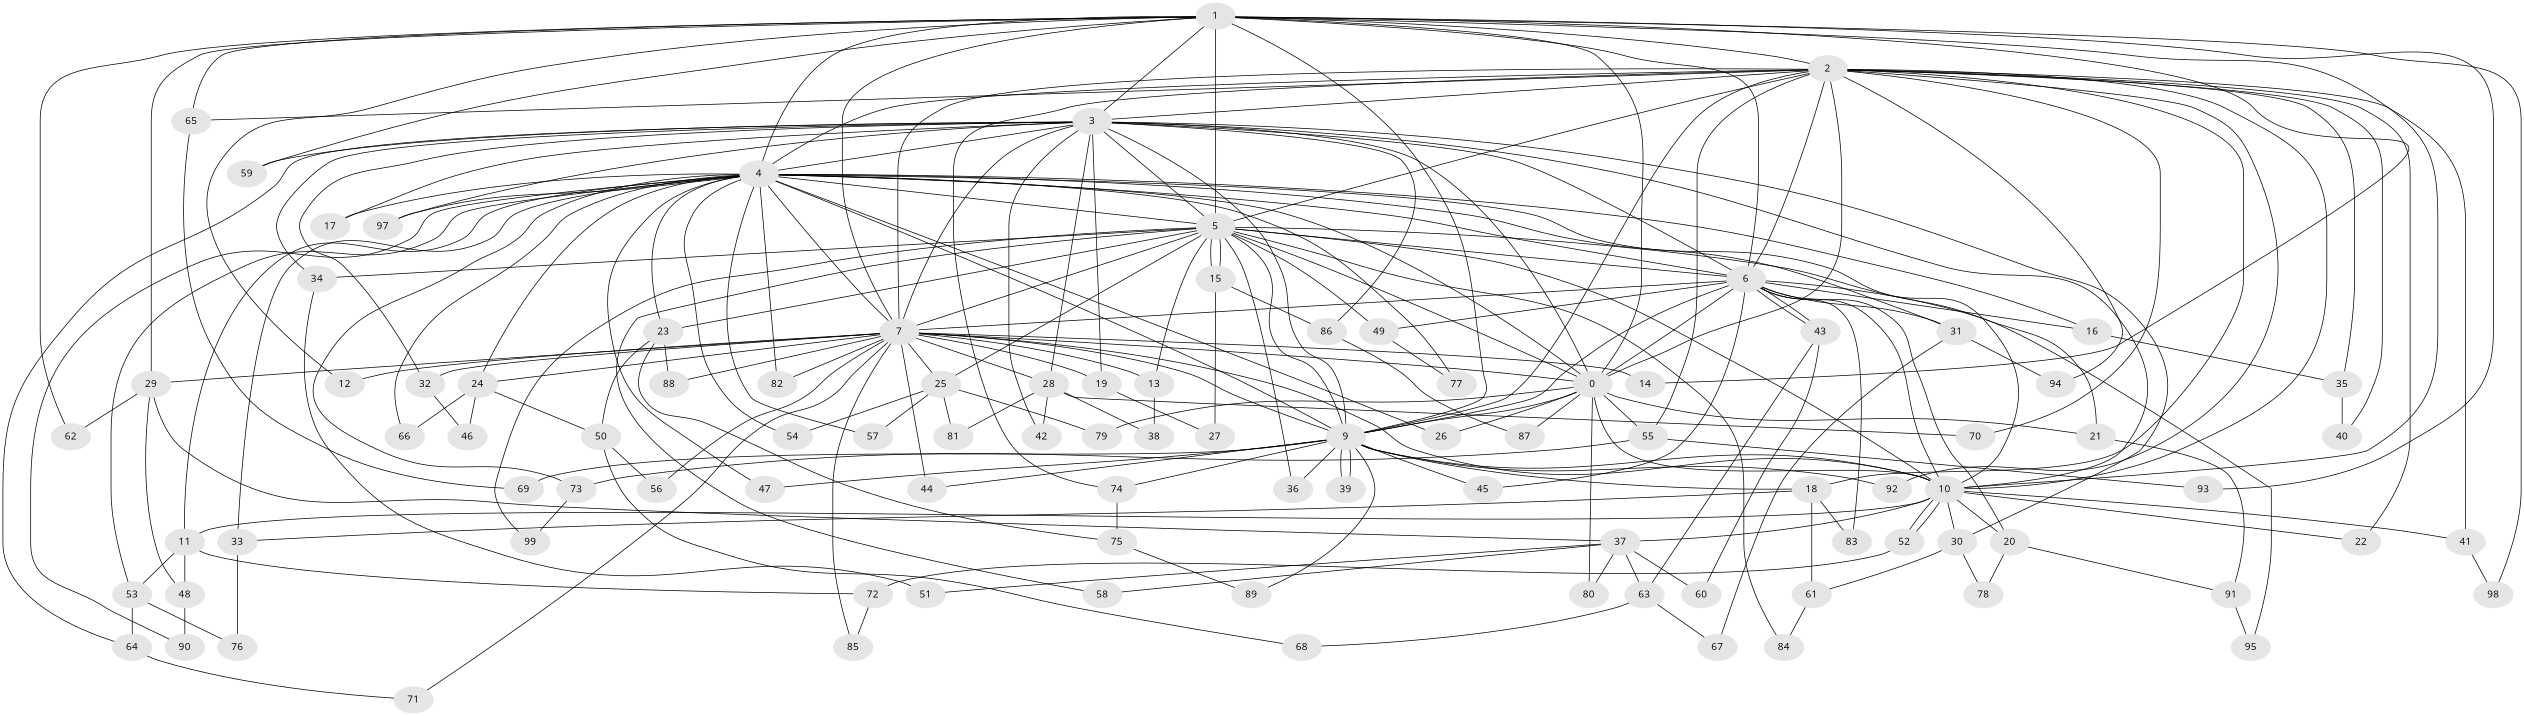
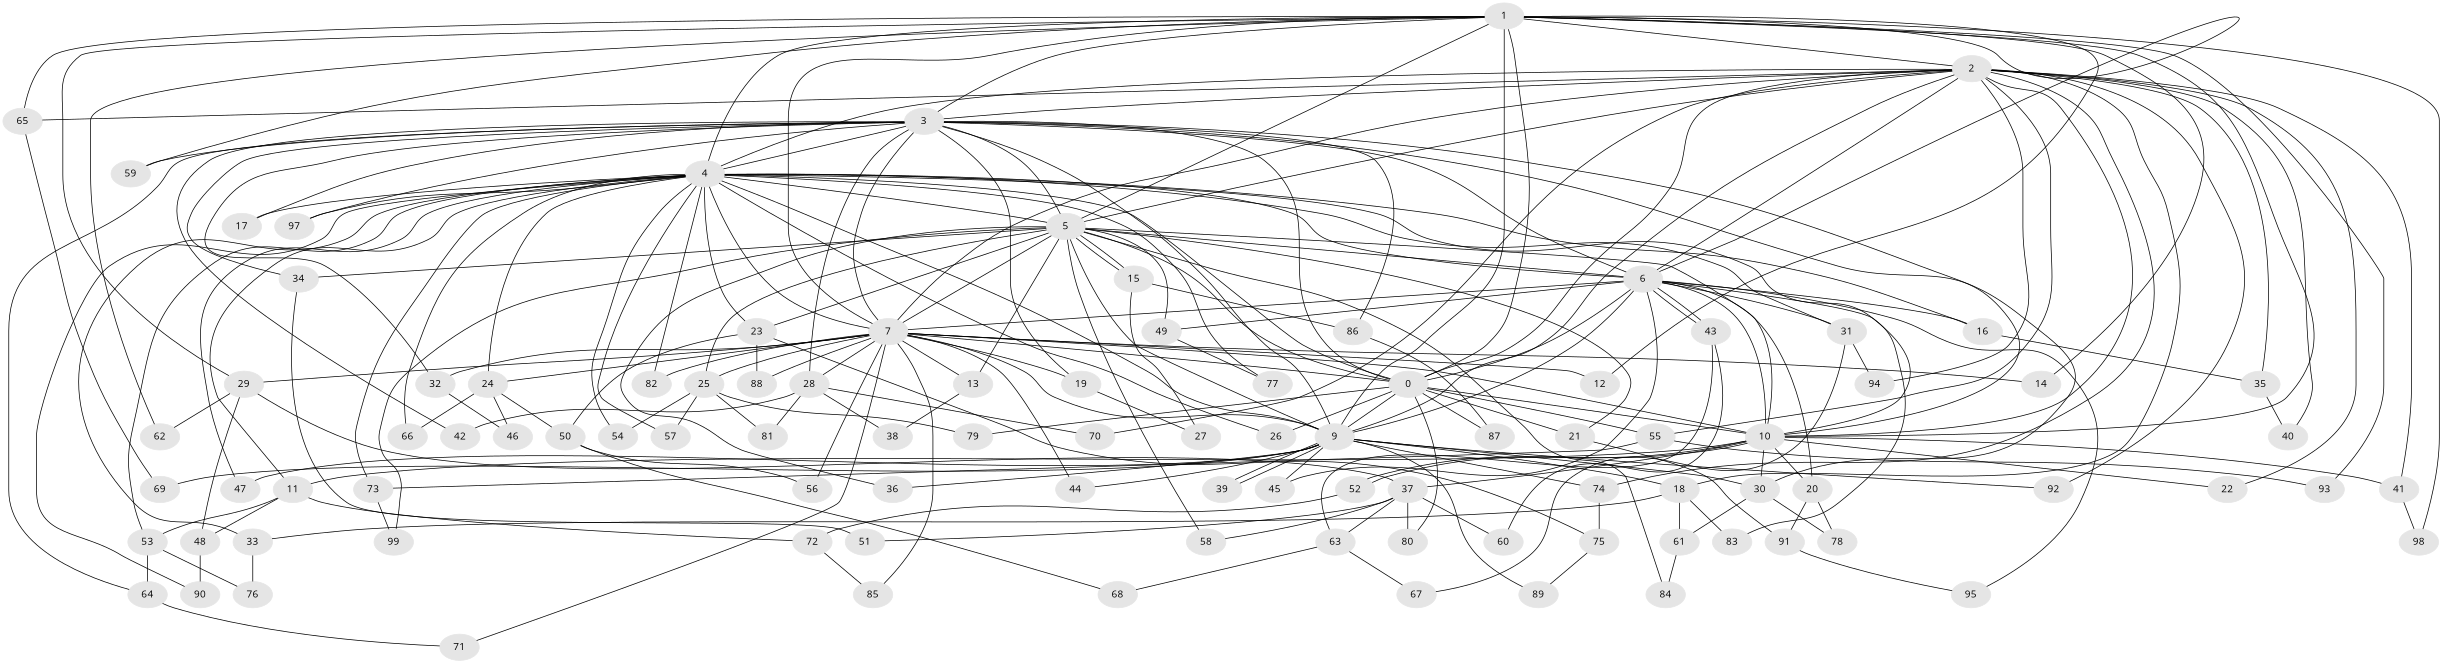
(1632, 462) -> (1548, 459)
